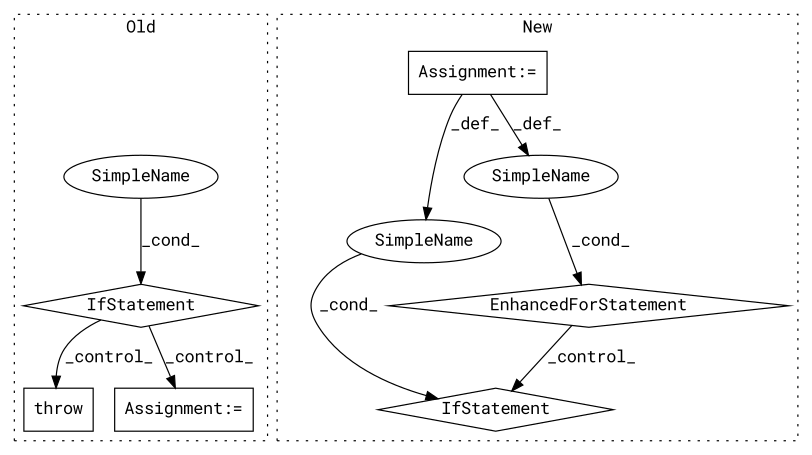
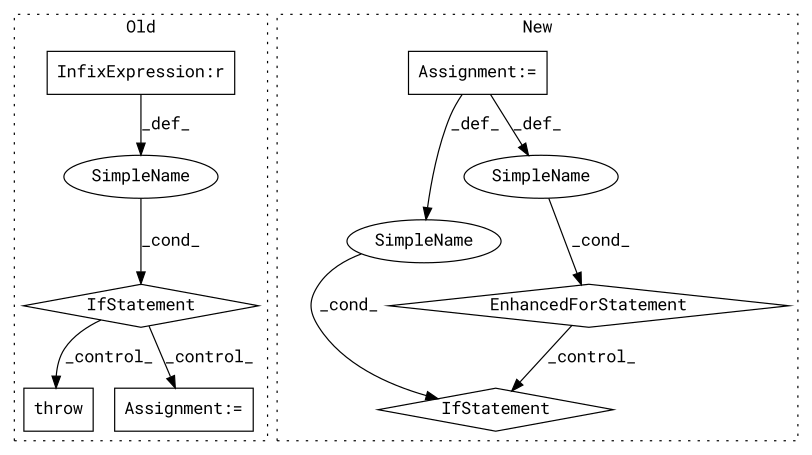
none -> (141, 73)
